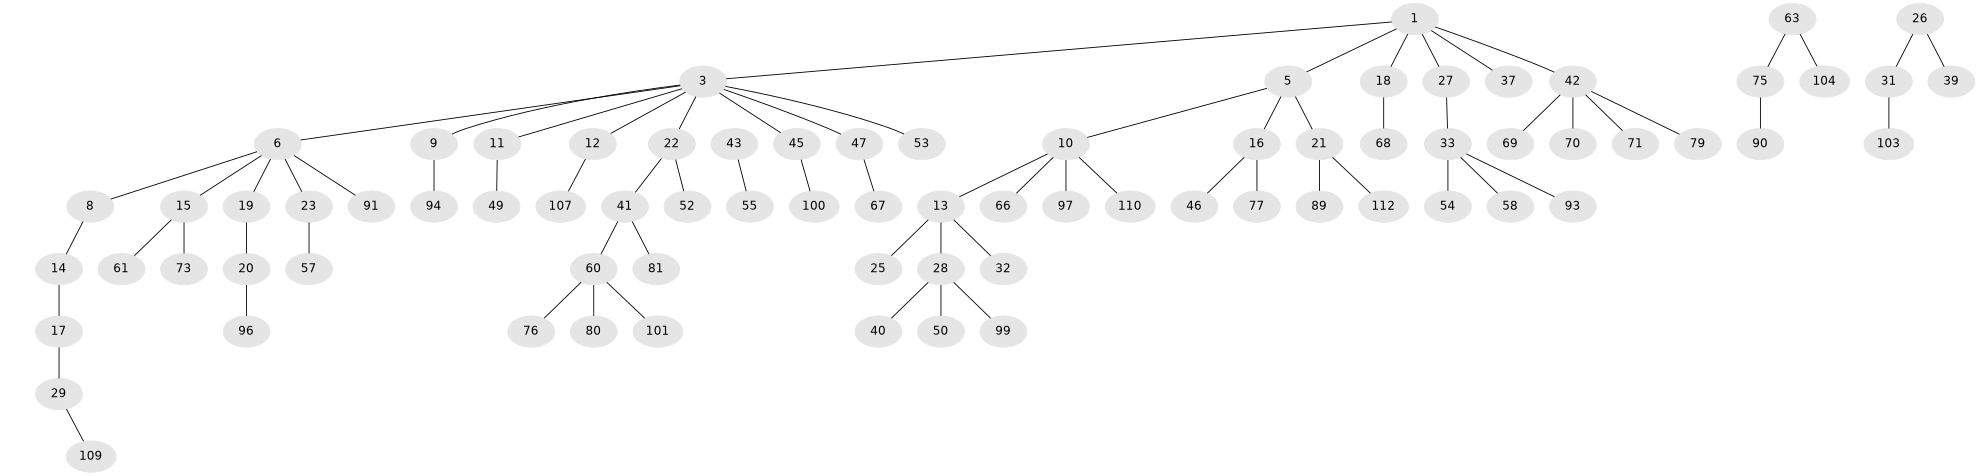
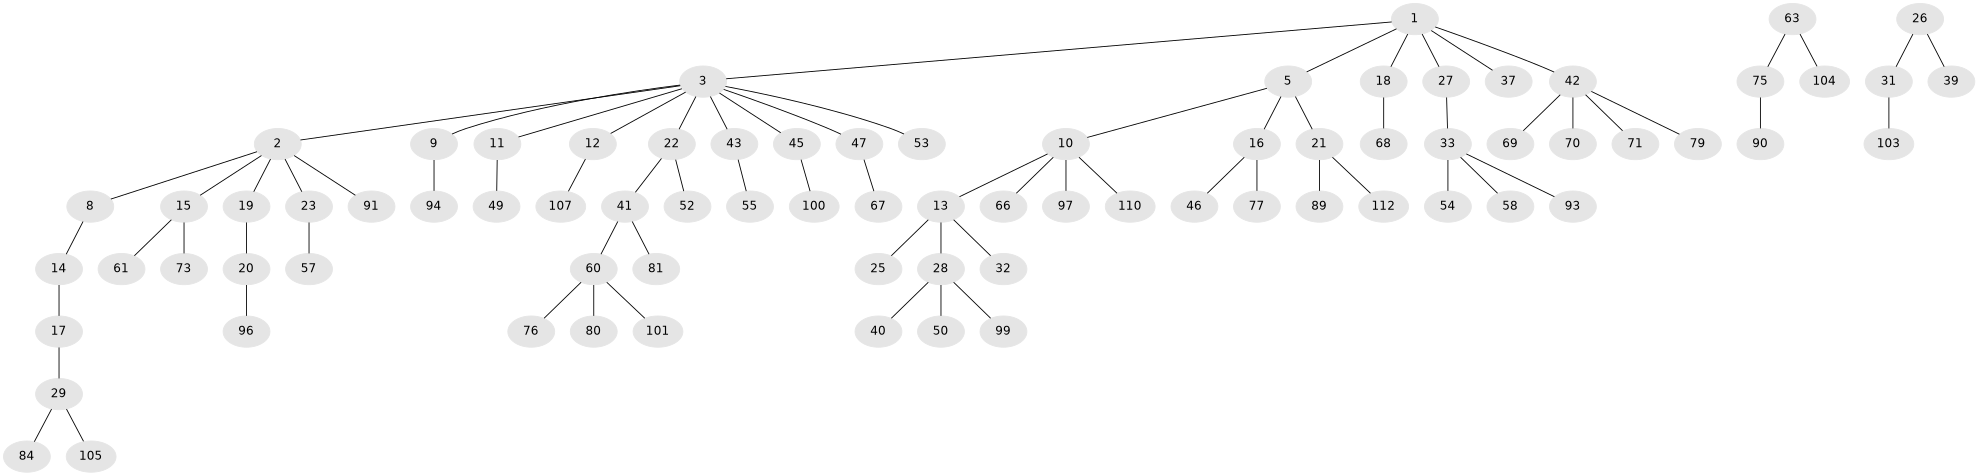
none -> (719, 113)
(278, 144) -> (278, 144)
none -> (27, 457)
(91, 457) -> (91, 457)
